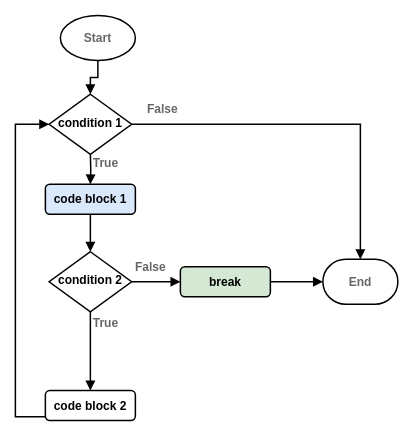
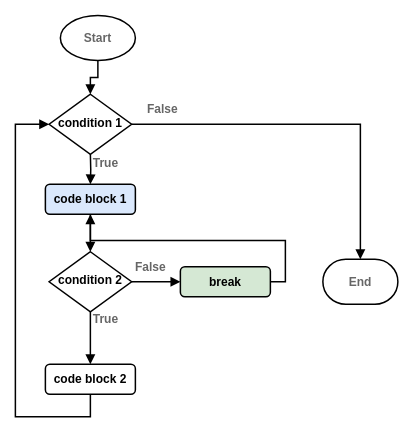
(299, 282) -> (210, 240)
(90, 405) -> (90, 379)
